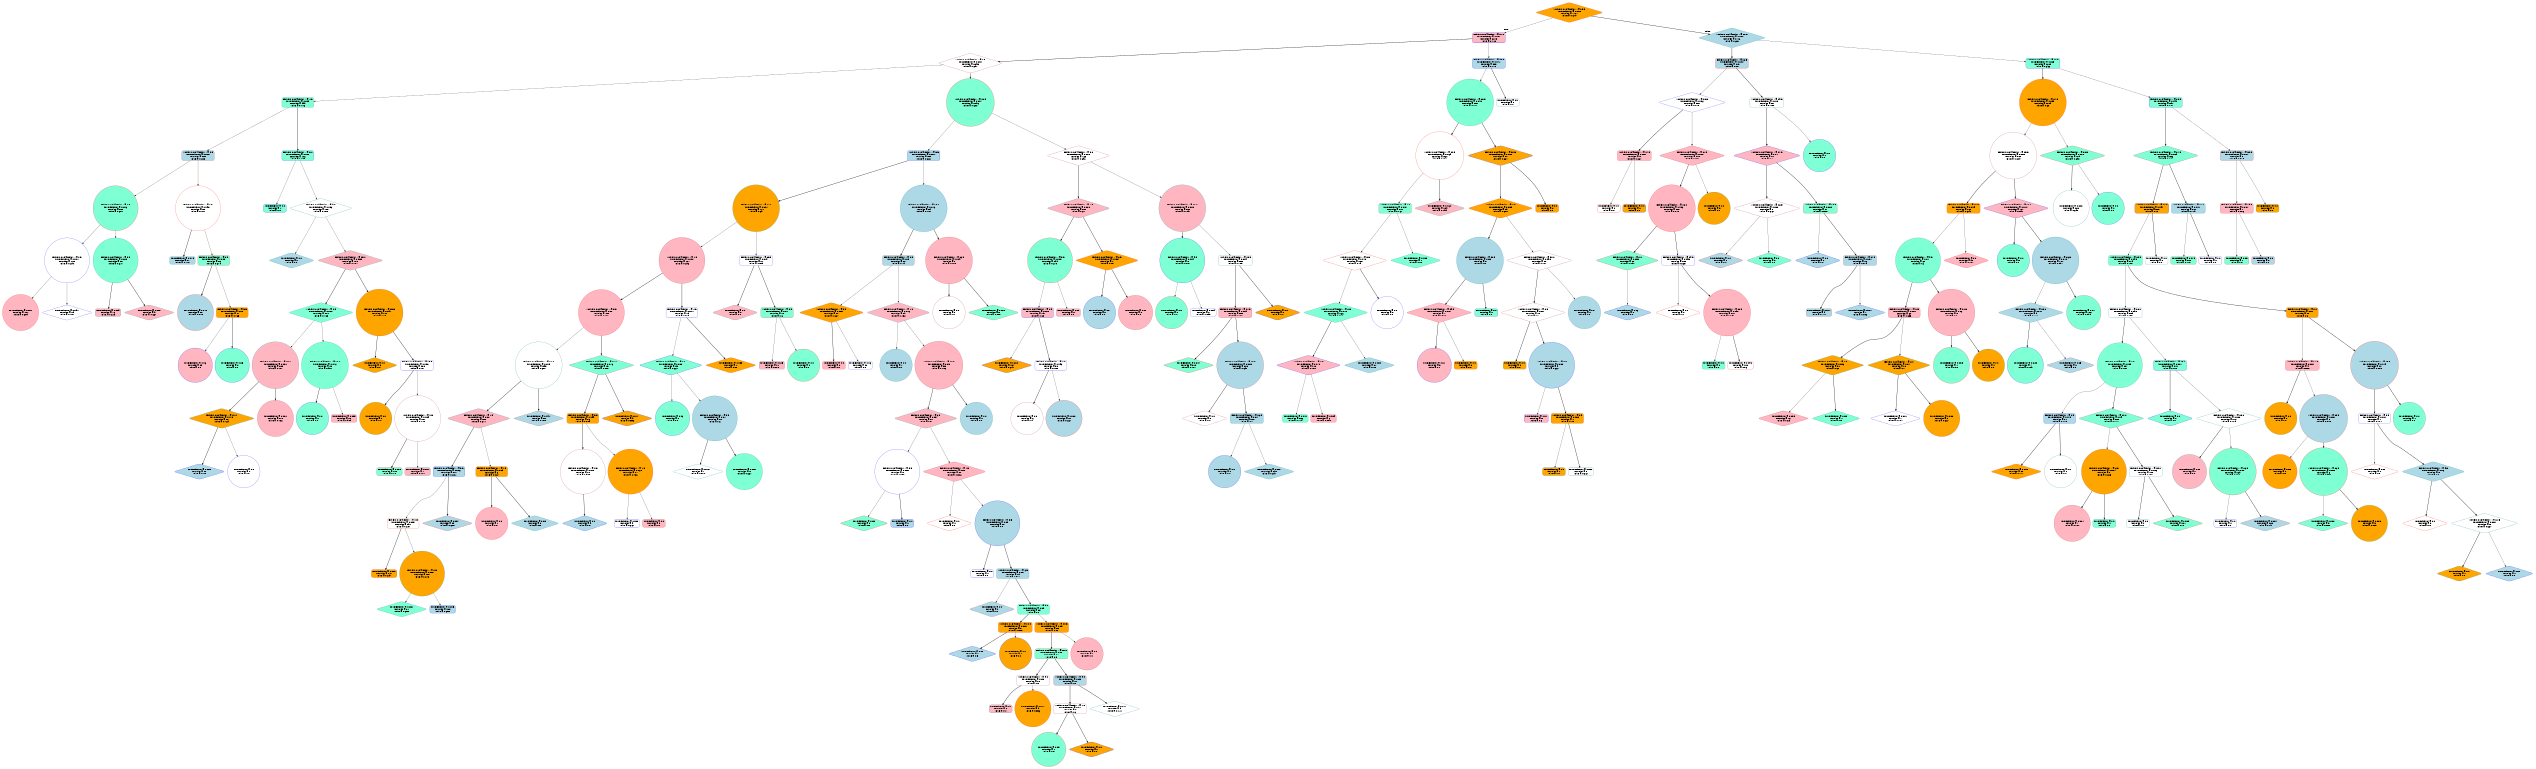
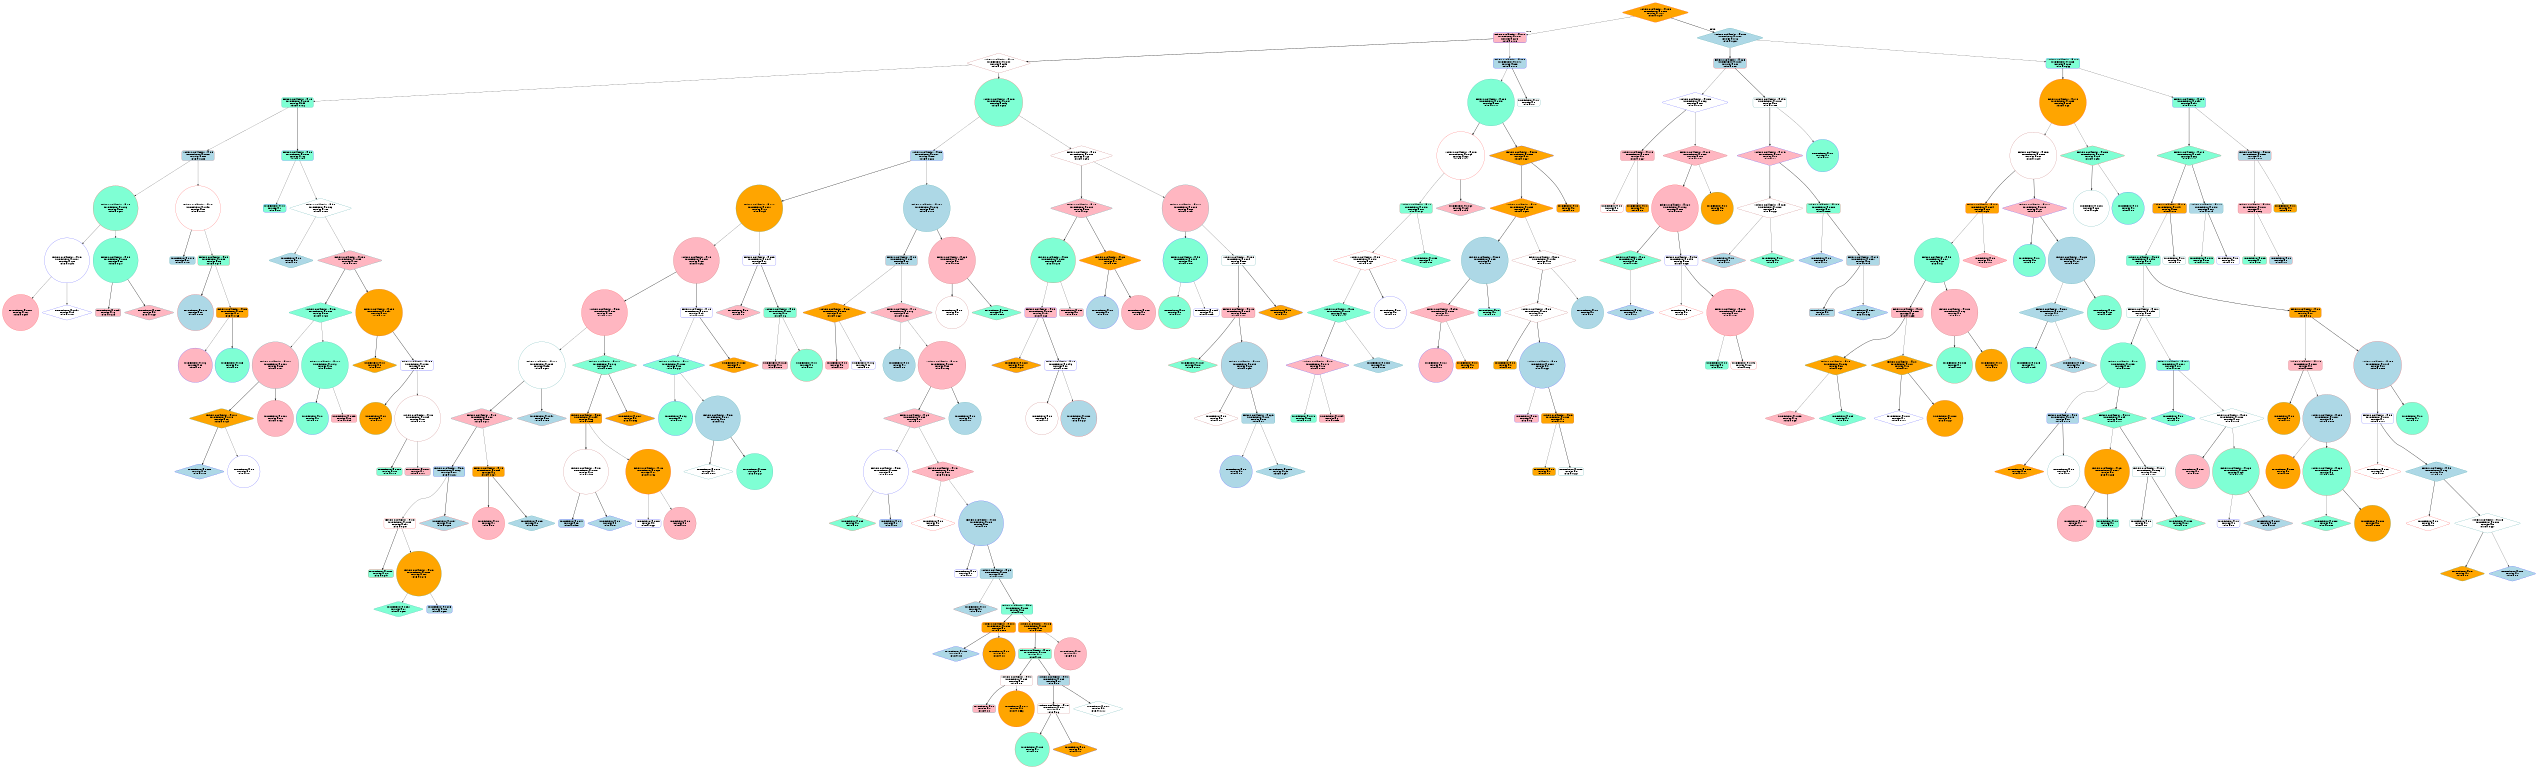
none -> (571, 523)
(654, 523) -> (680, 523)
(384, 574) -> (381, 574)
